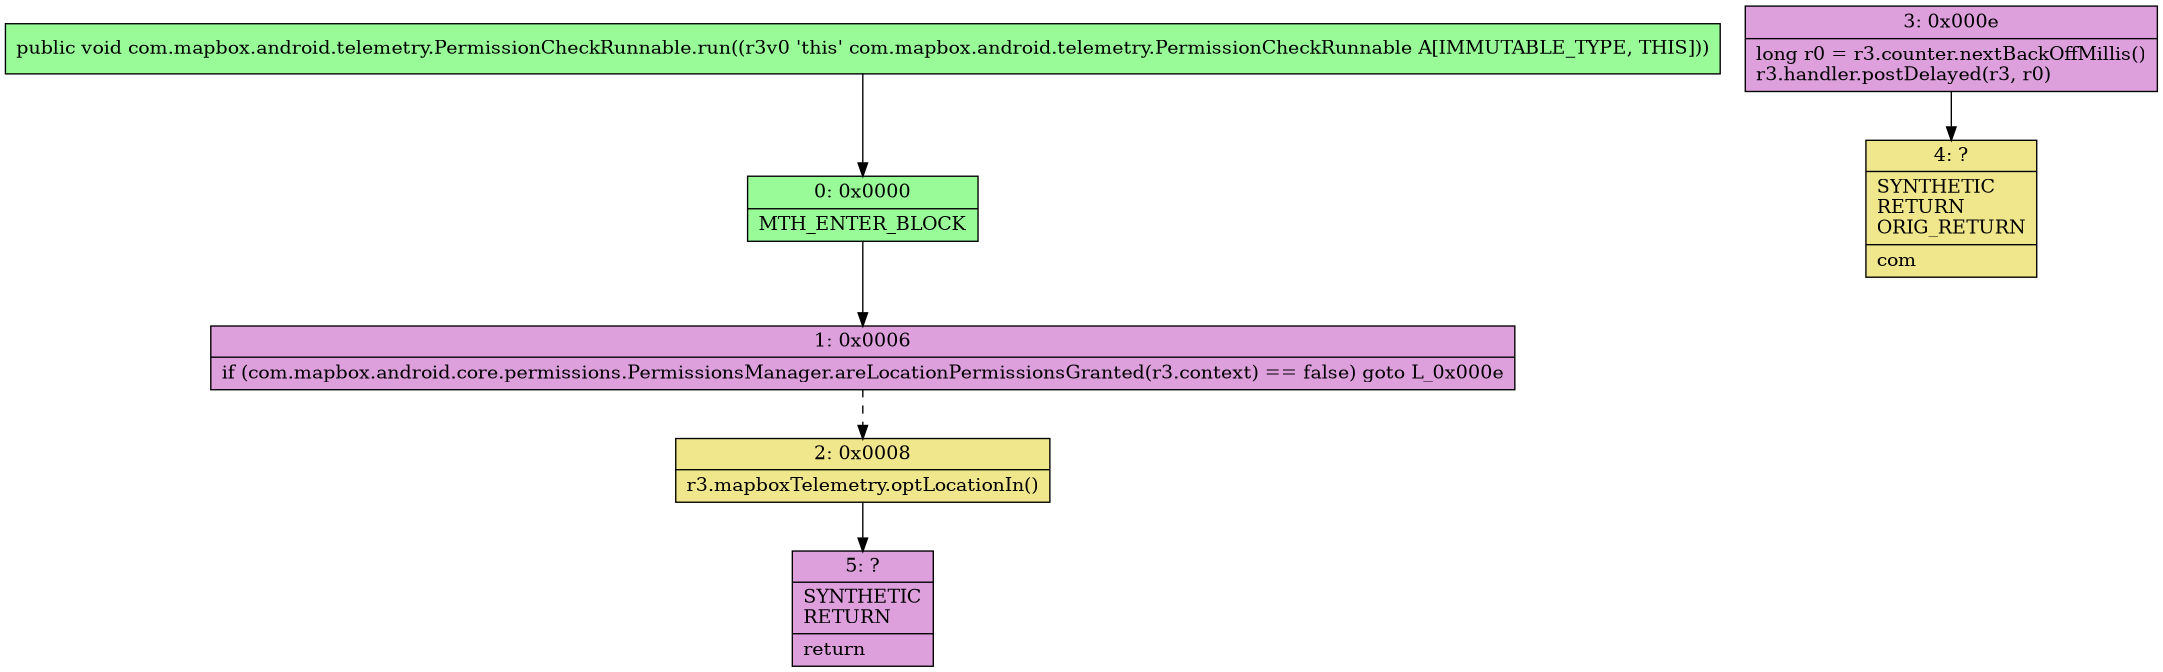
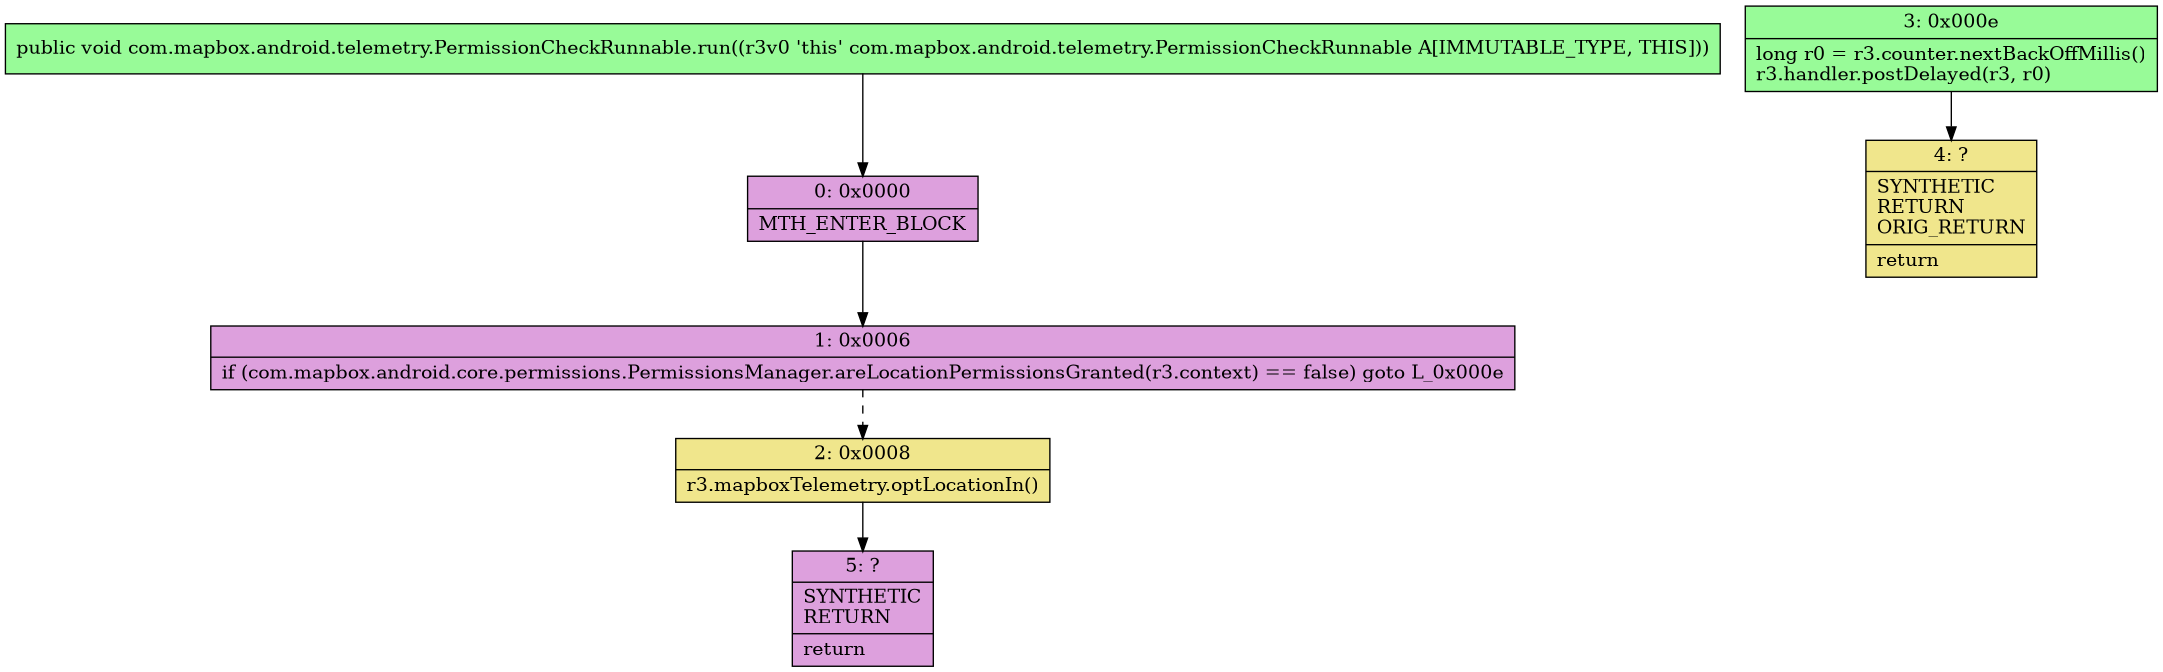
(1951, 49) -> (1951, 49)
(863, 209) -> (863, 209)
(1897, 260) -> (1908, 260)
